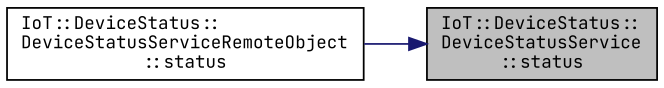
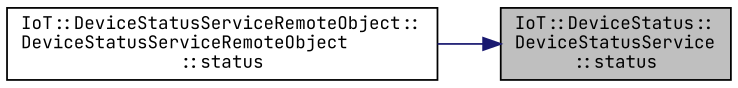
(185, 44) -> (222, 44)
